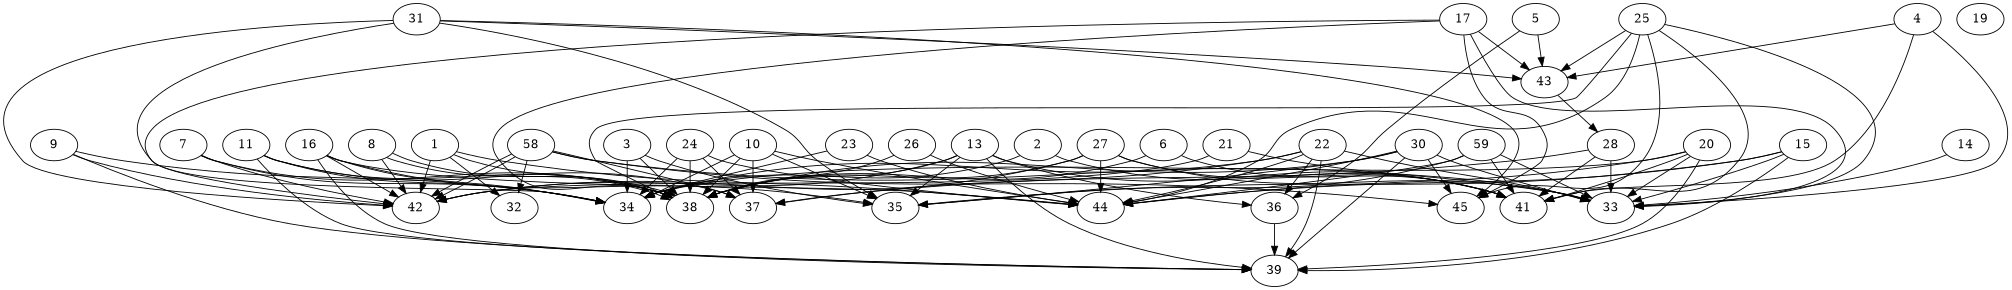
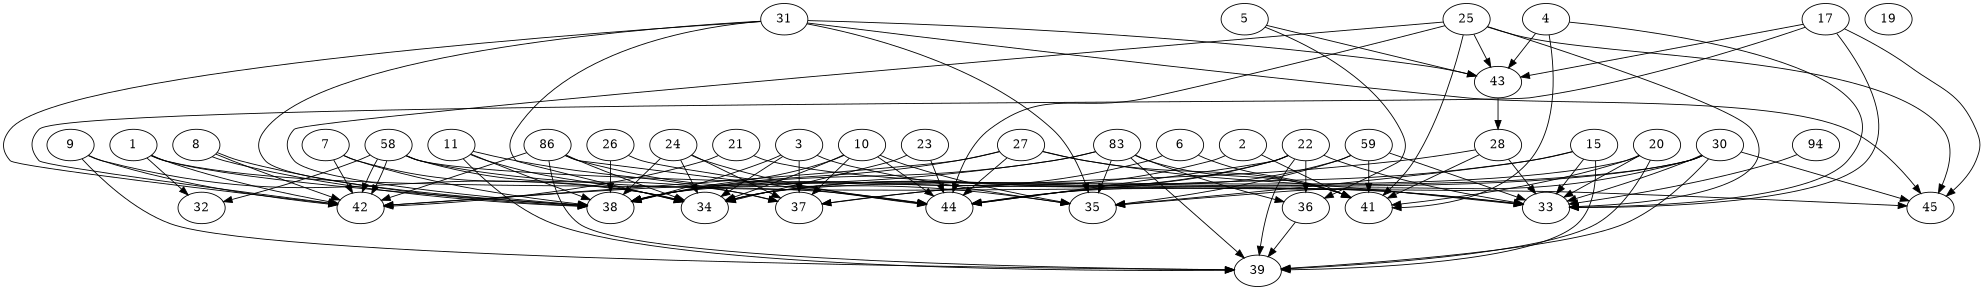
(861, 58) -> (334, 89)
(309, 145) -> (548, 145)
(975, 145) -> (1117, 145)
(1966, 145) -> (1816, 145)
none -> (799, 172)
(1410, 182) -> none
